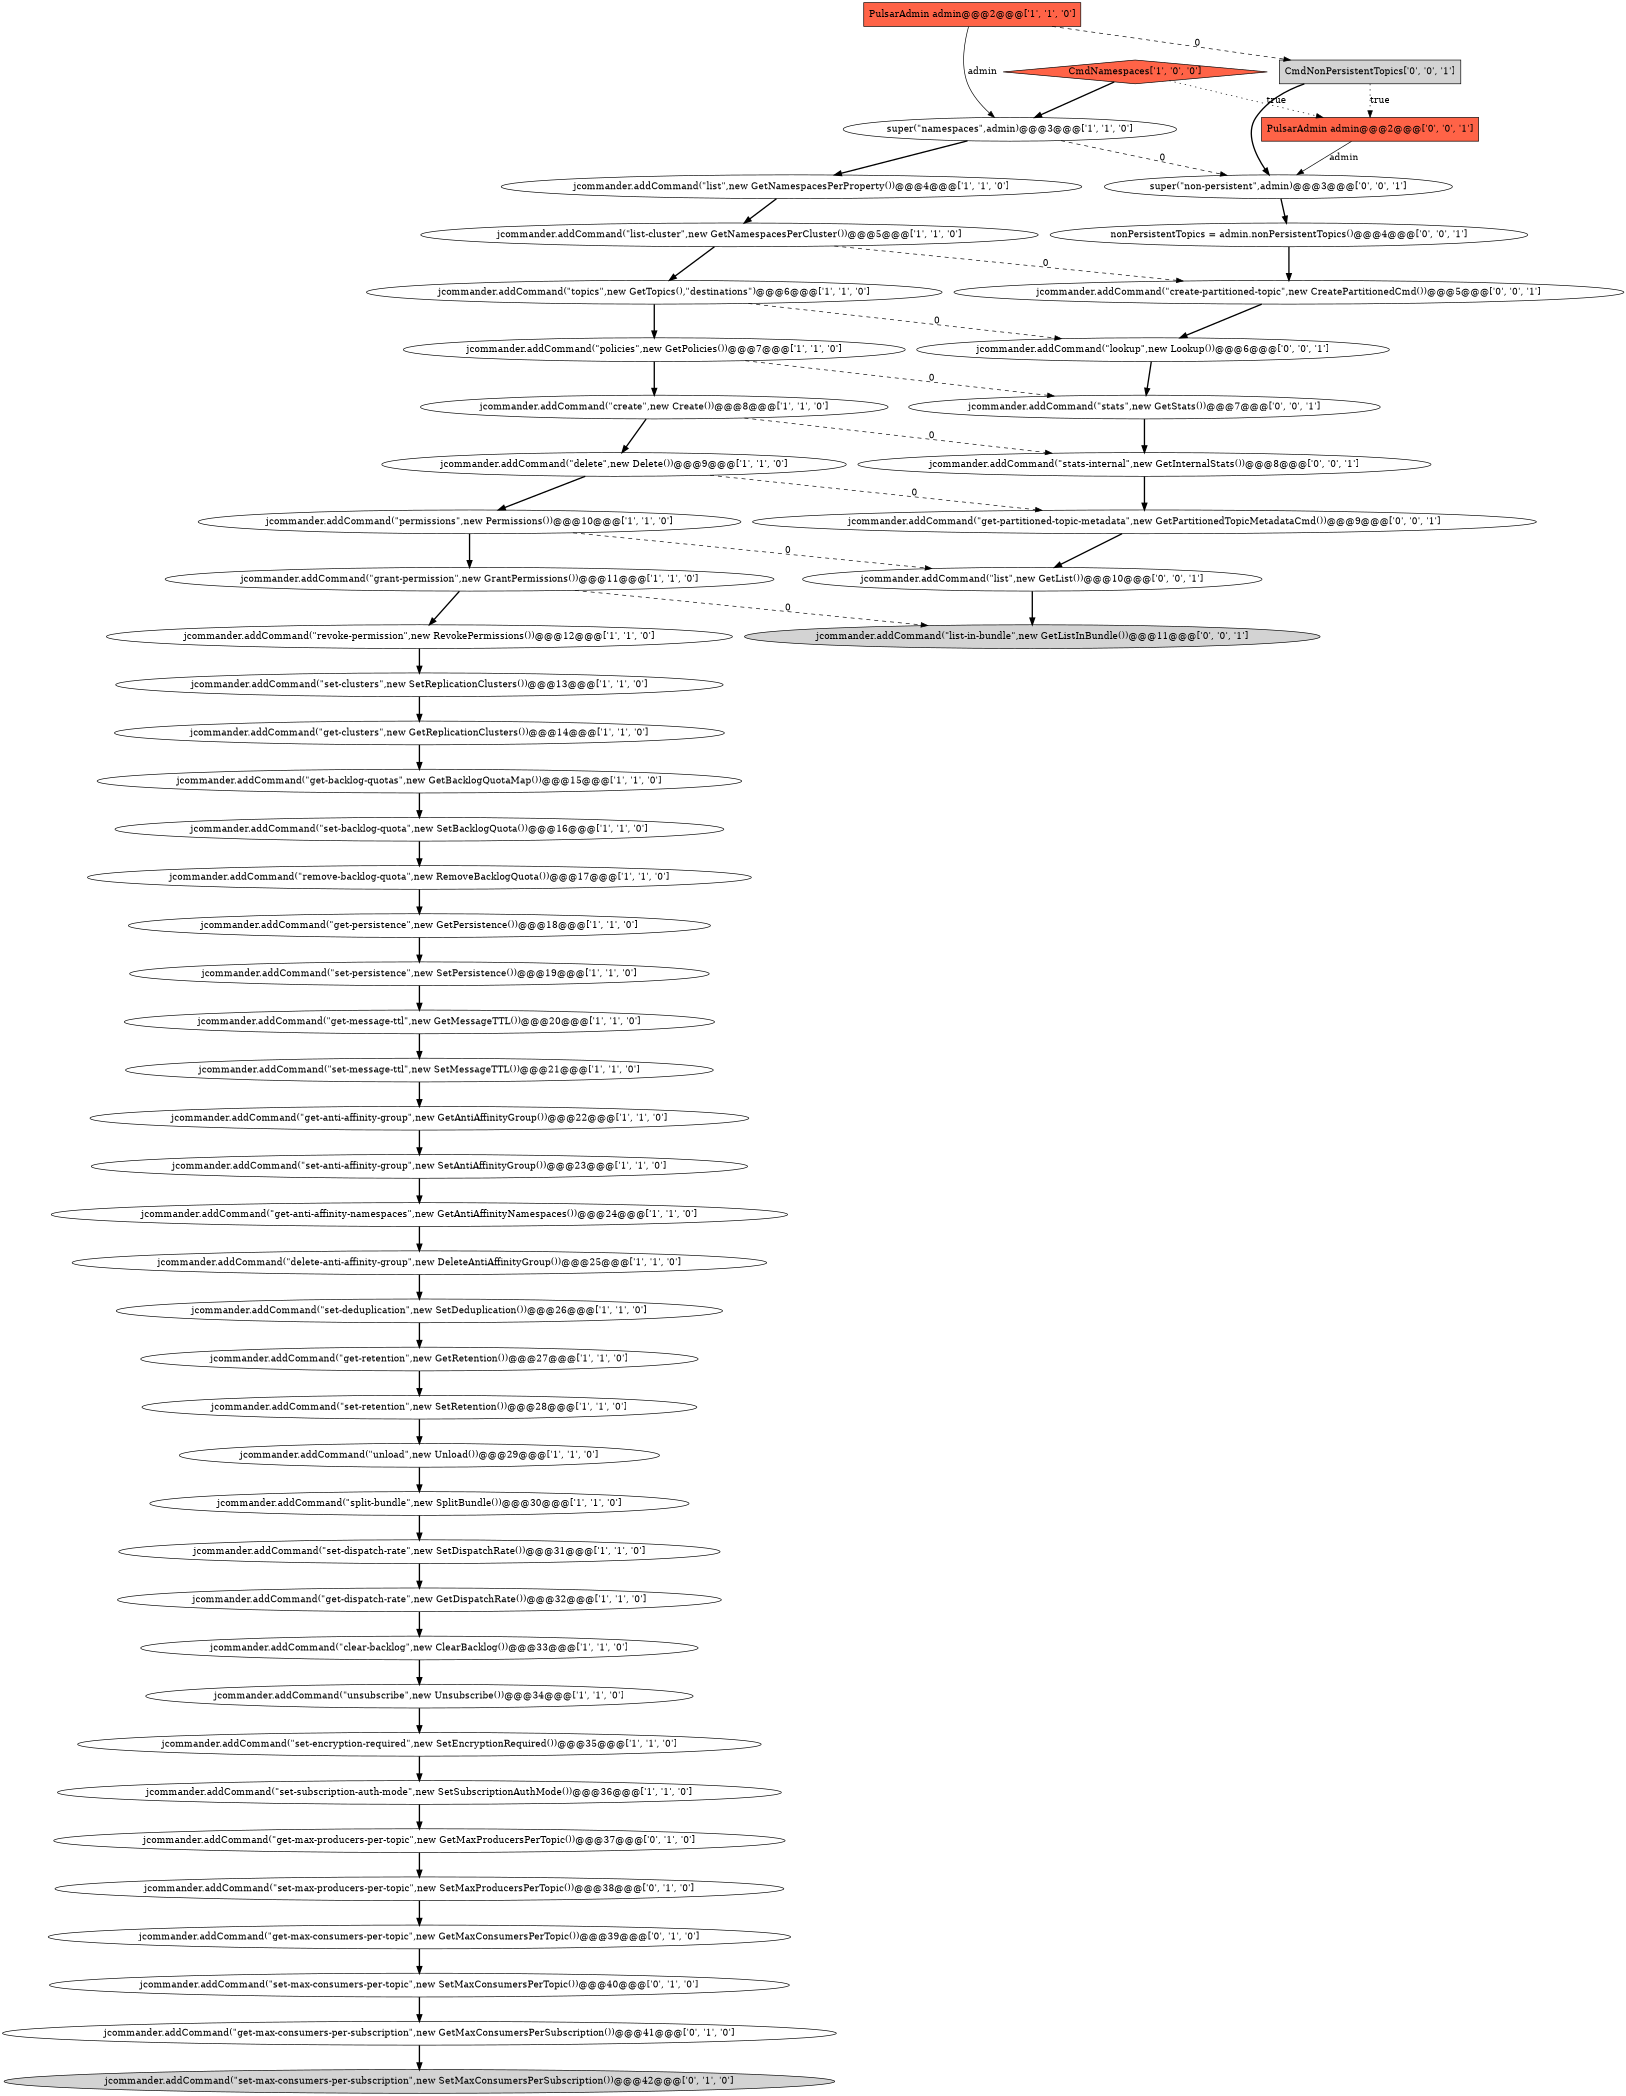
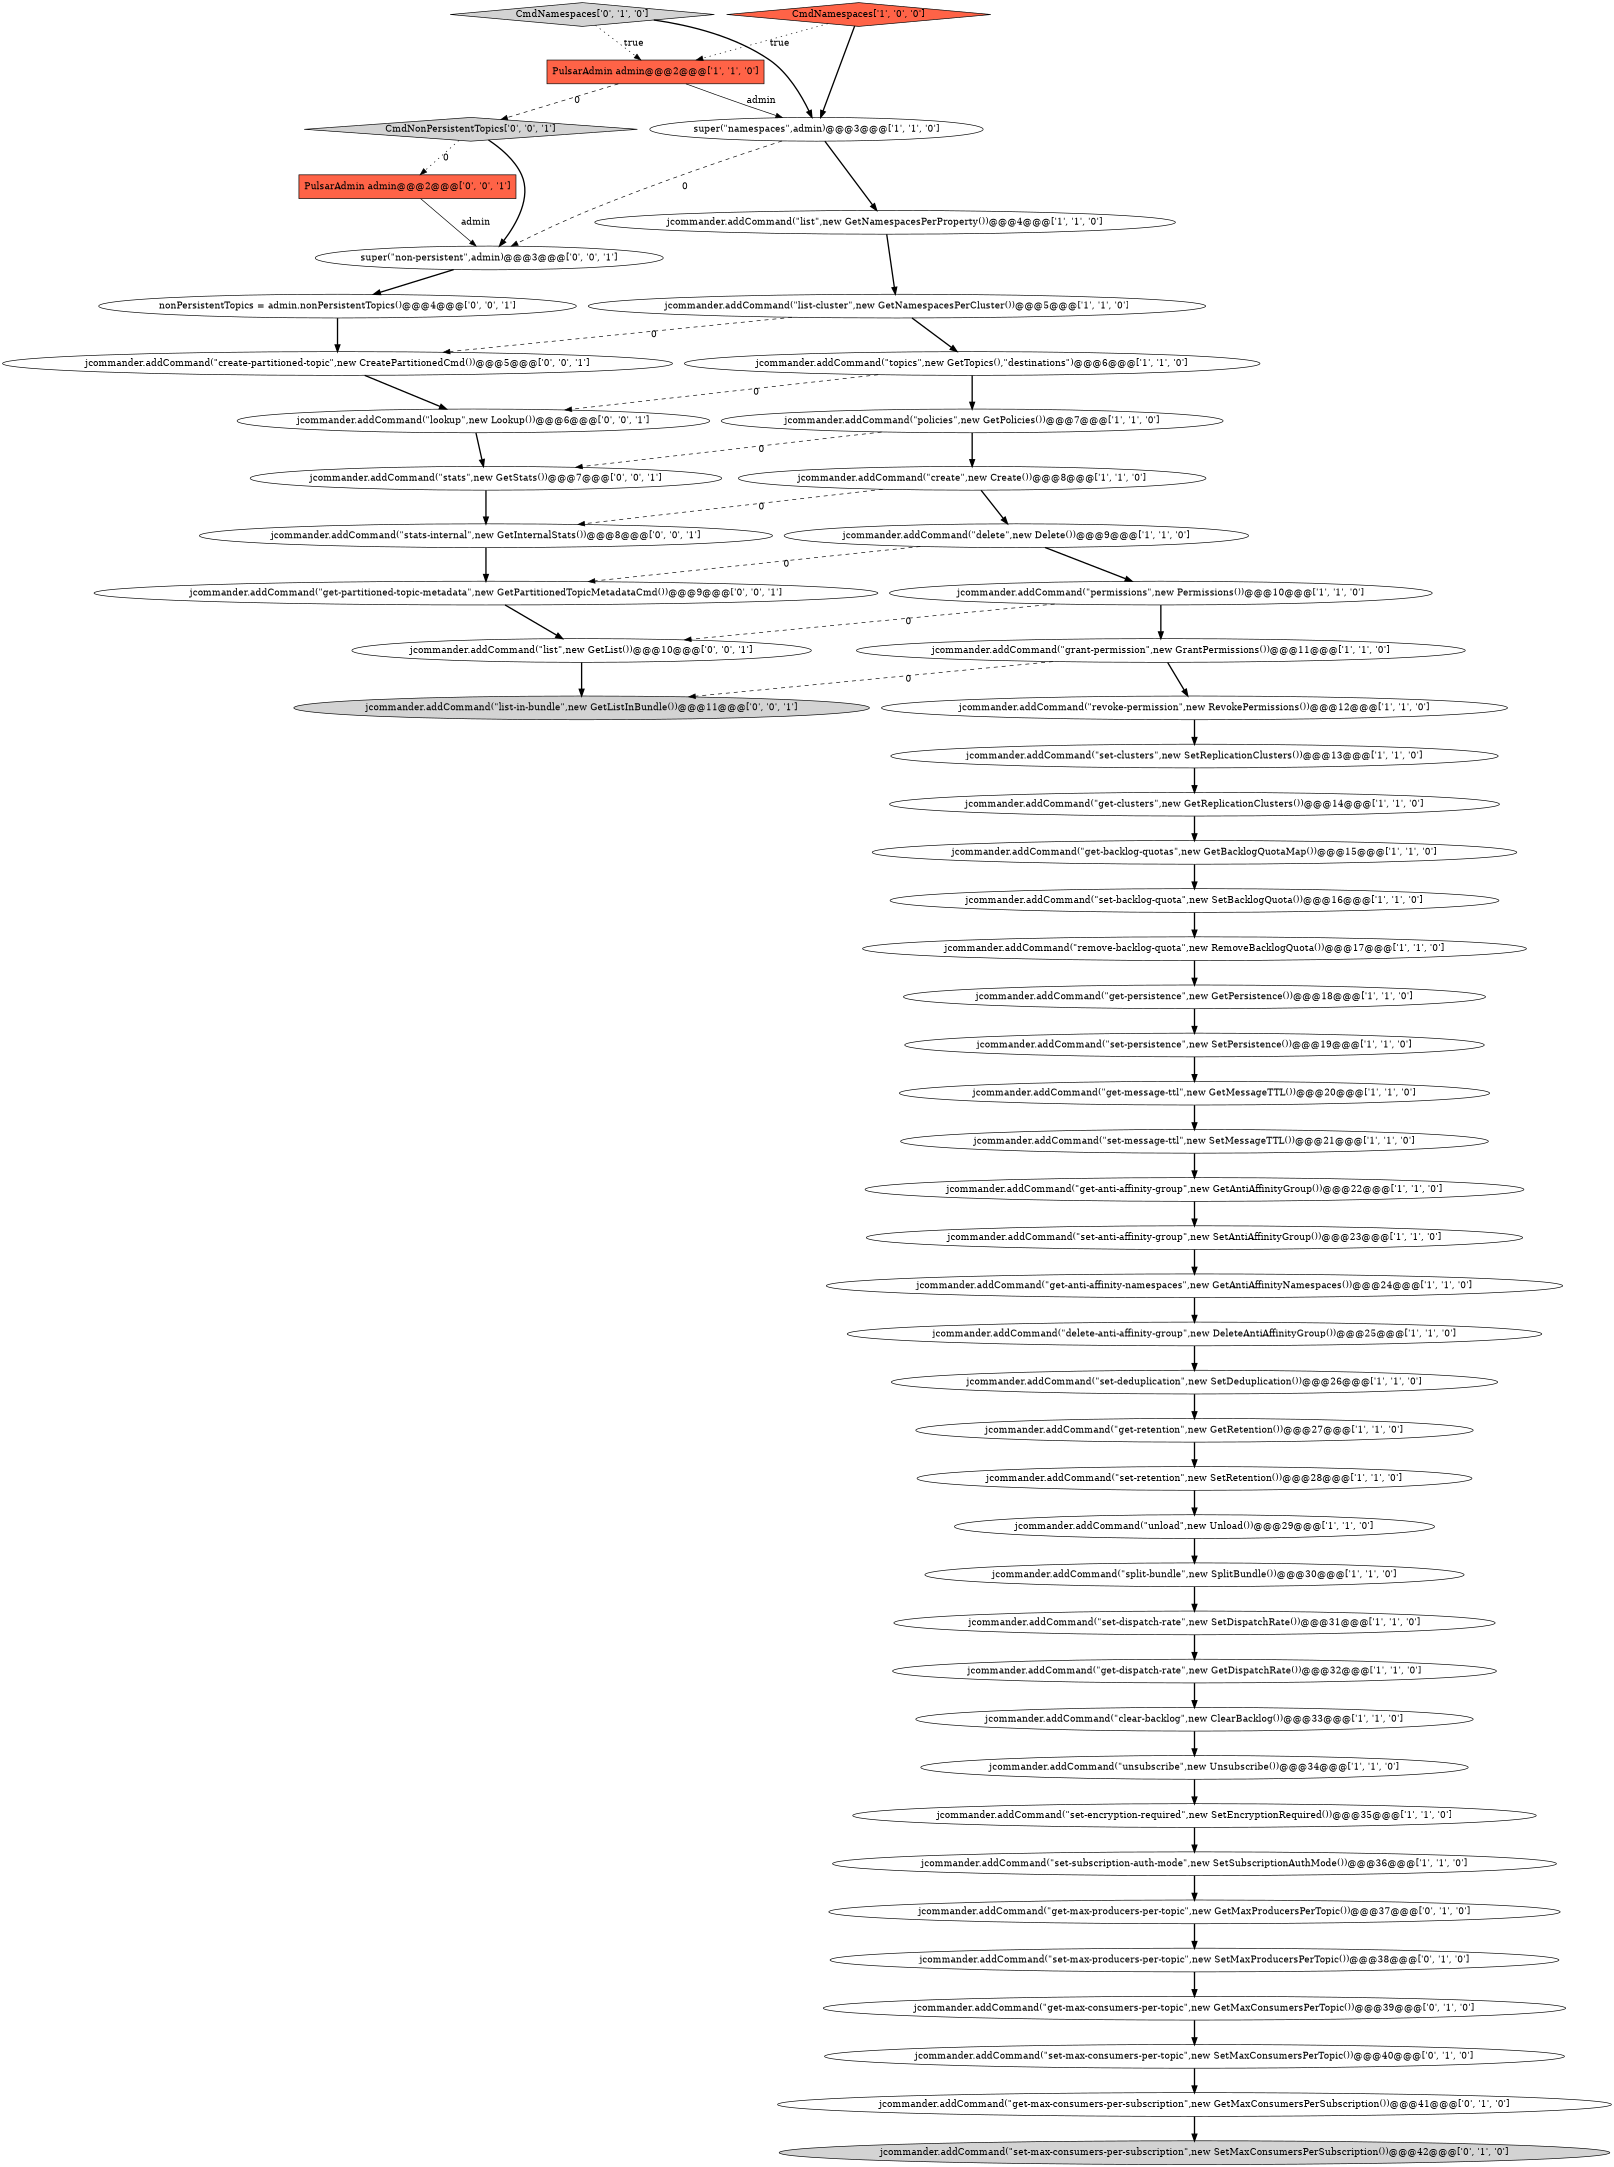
none -> (582, 15)
(1370, 72) -> (471, 129)
(1243, 98) -> (765, 41)
(1380, 101) -> (446, 158)
